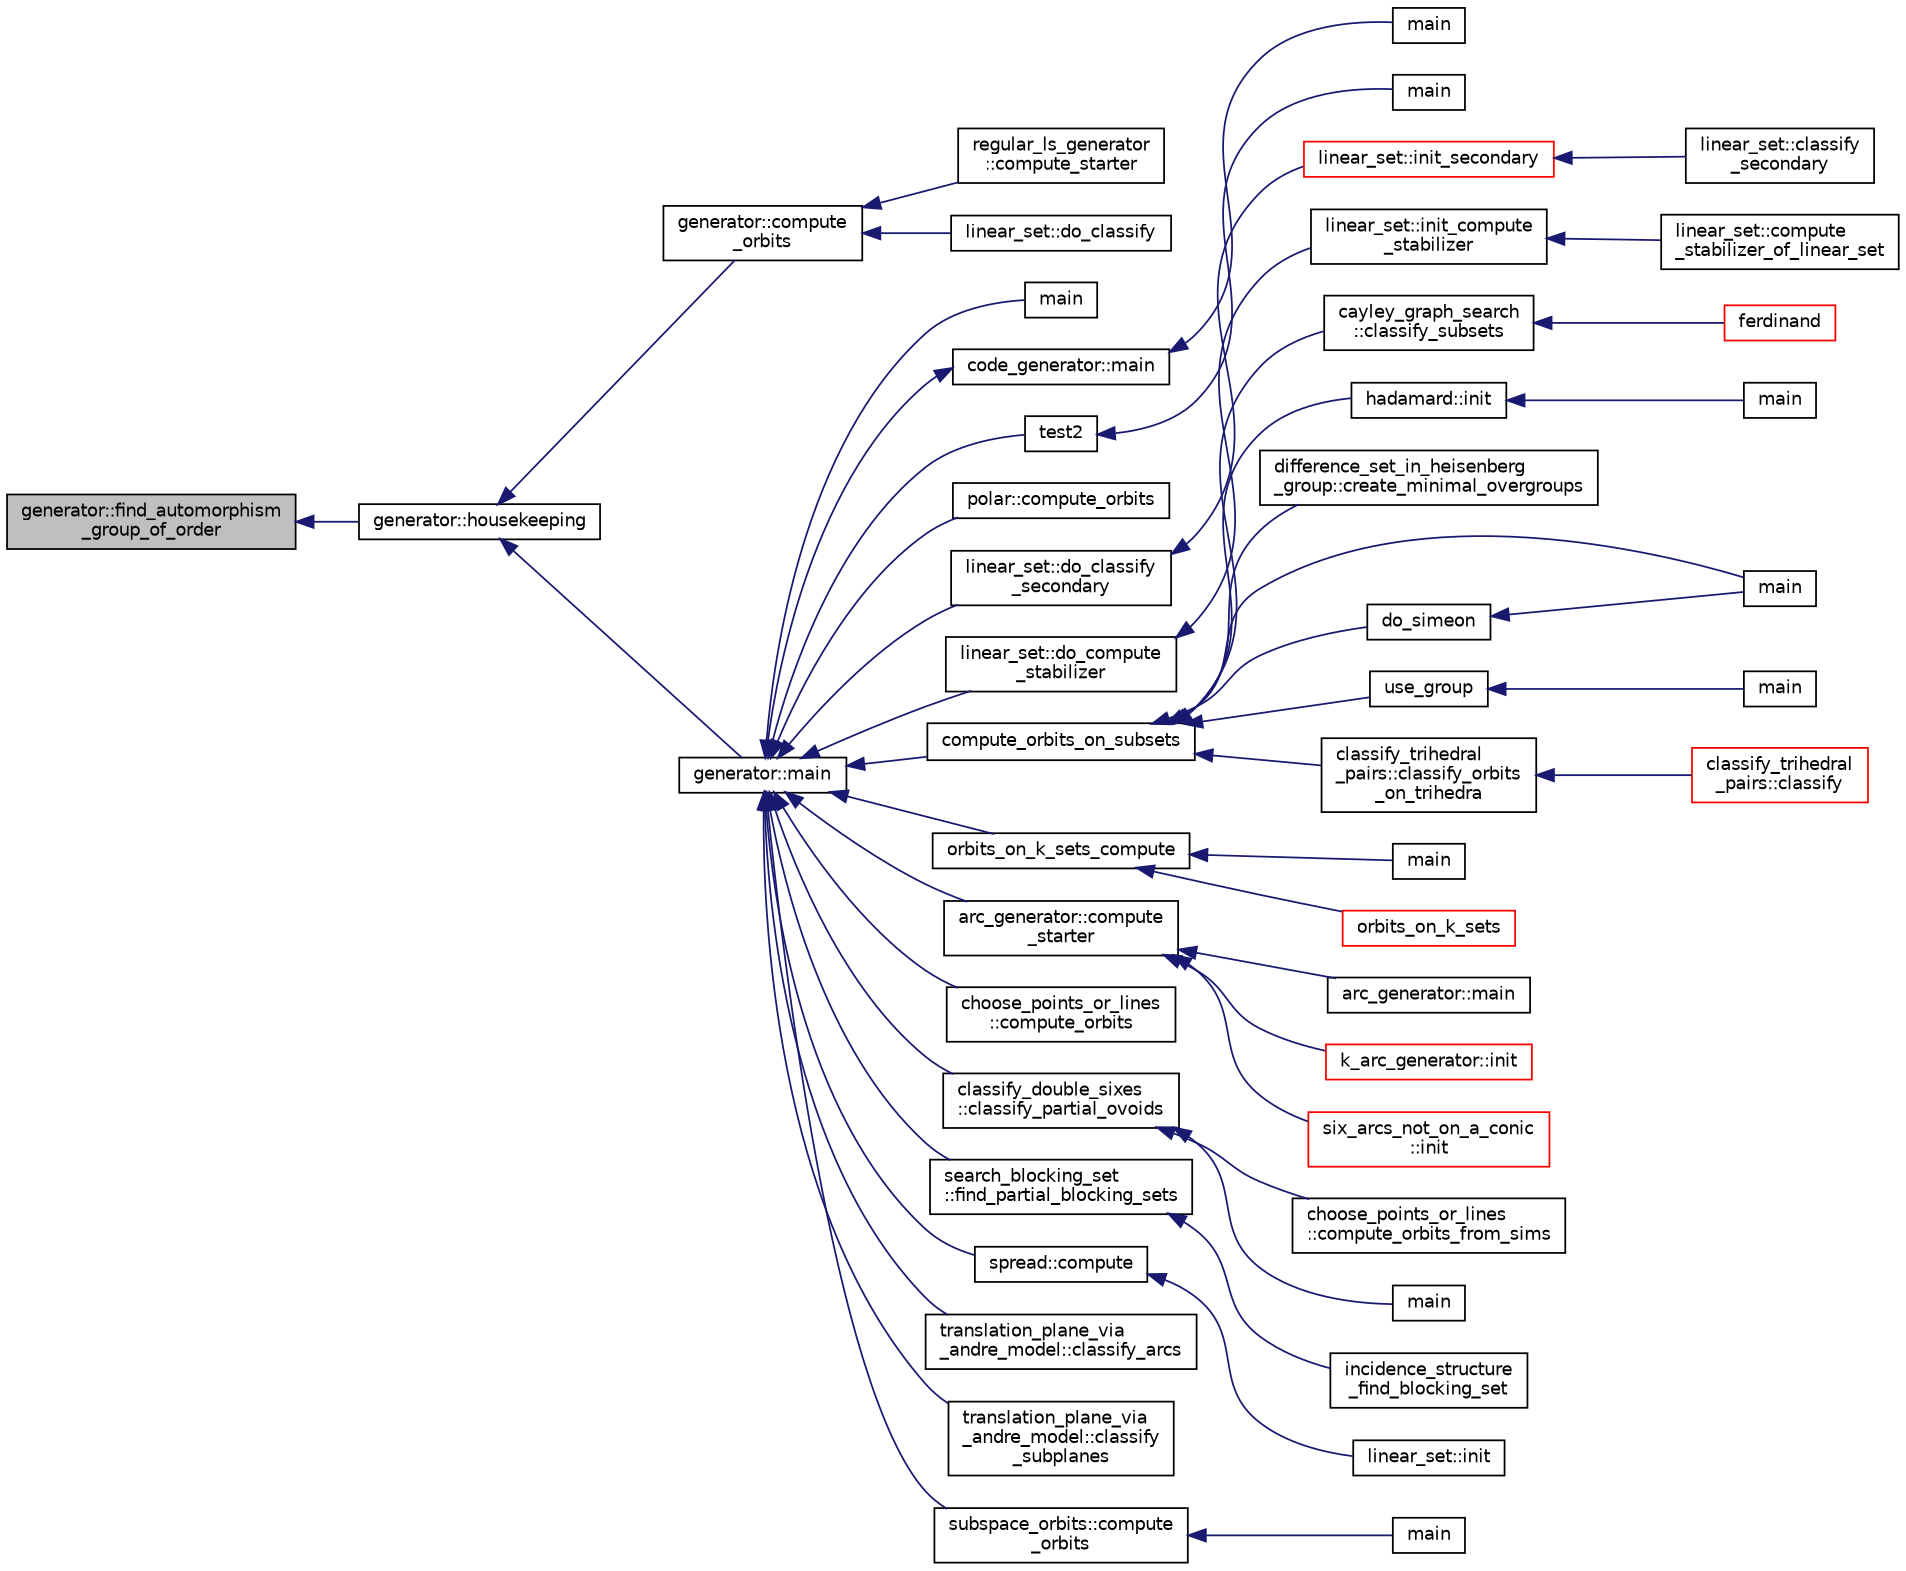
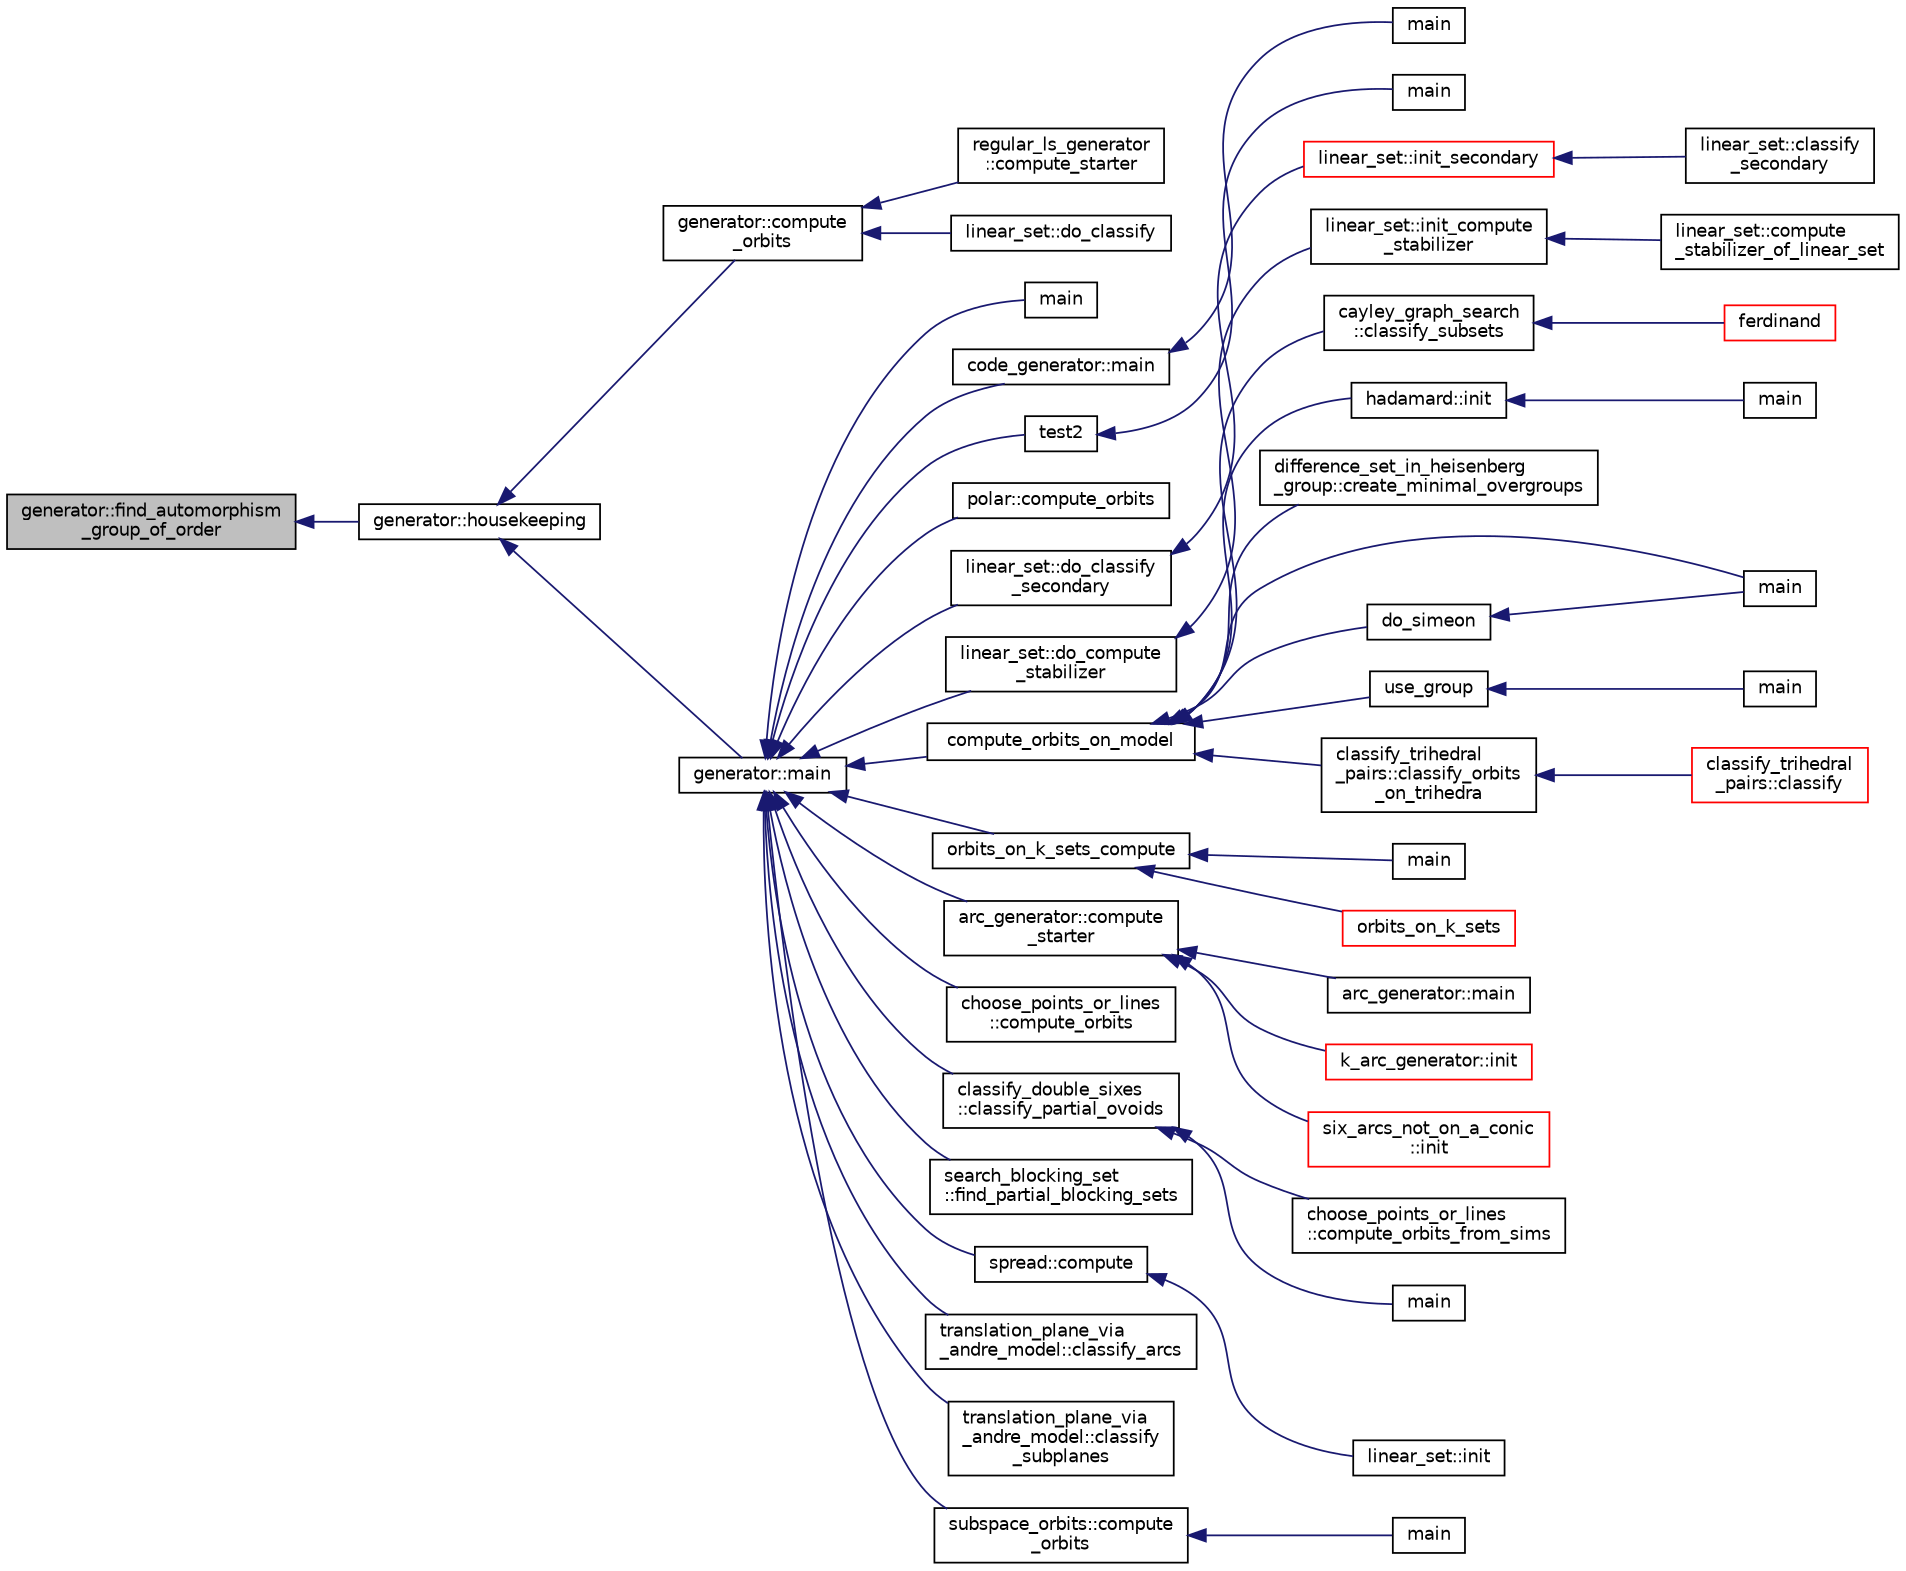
(817, 550) -> (841, 527)
(1061, 742) -> (1061, 742)
(1429, 1381) -> none
